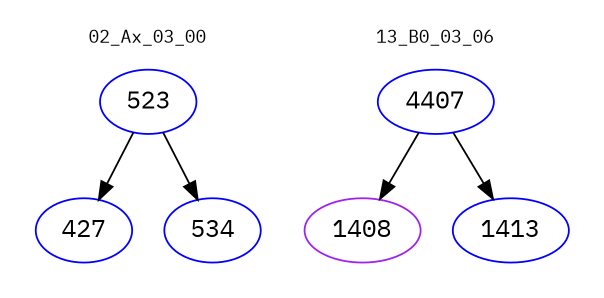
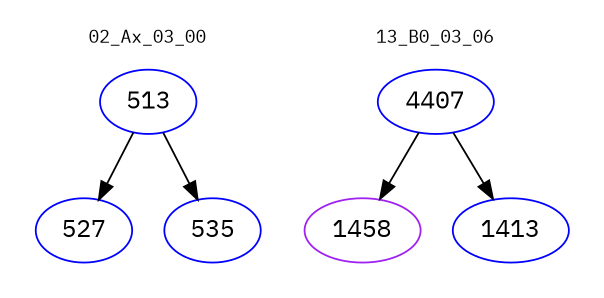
(148, 102) -> (148, 102)
(84, 230) -> (84, 230)
(213, 230) -> (213, 230)
(363, 230) -> (363, 230)
